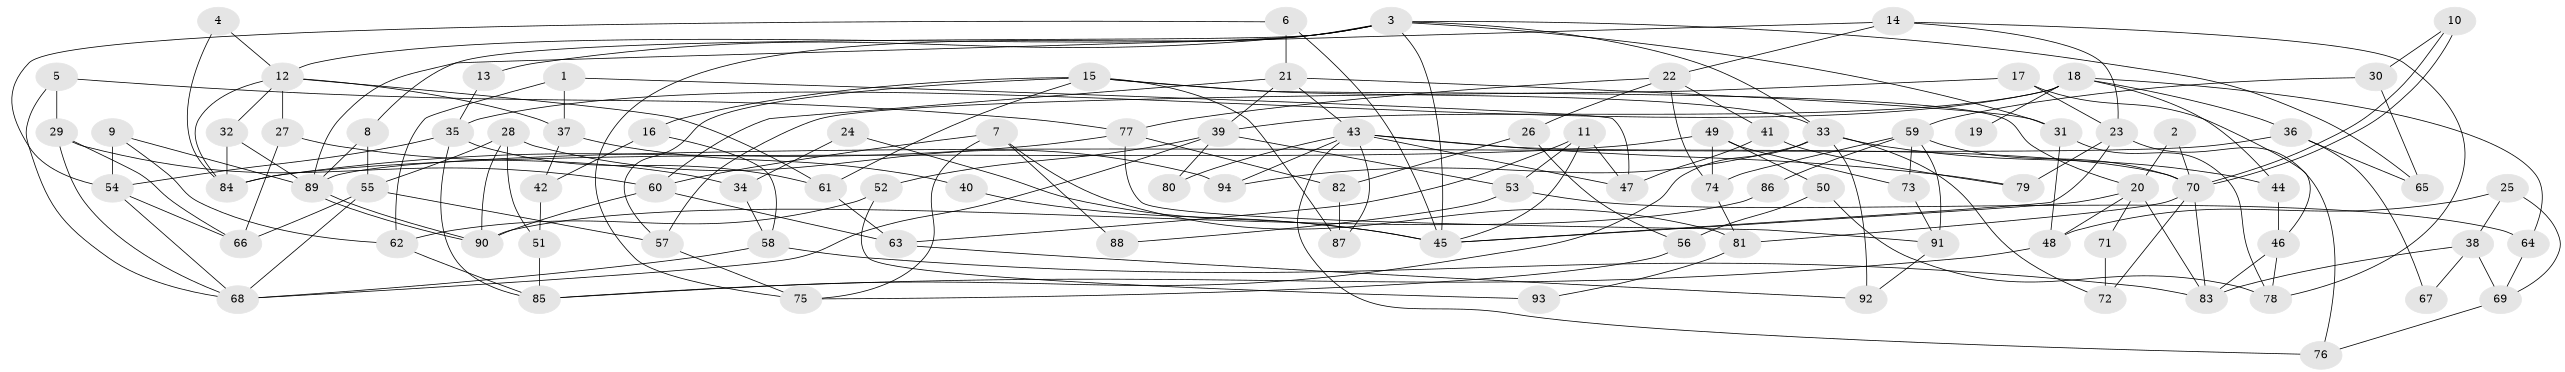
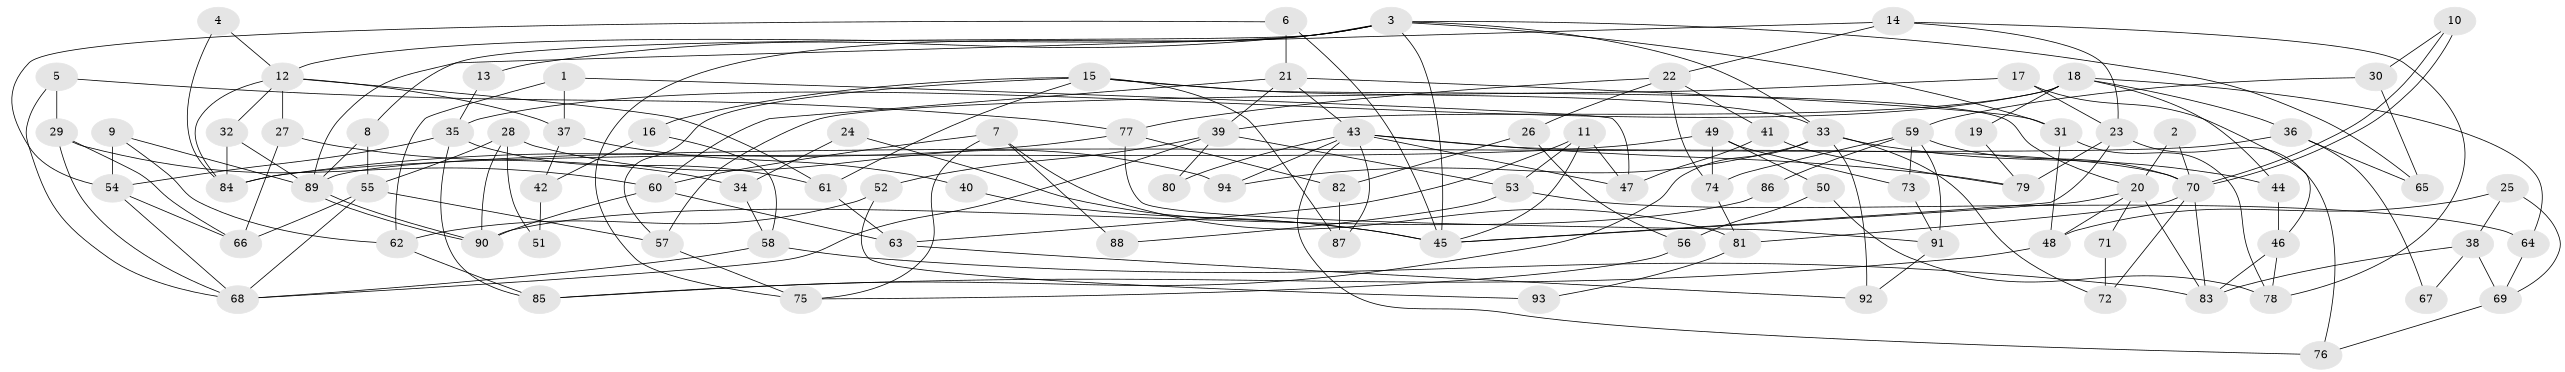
none -> (2002, 163)
(540, 270) -> none
